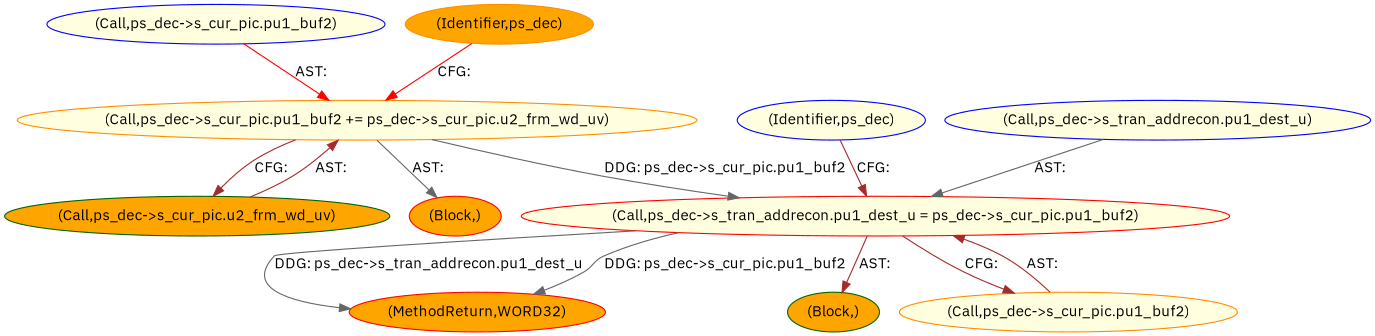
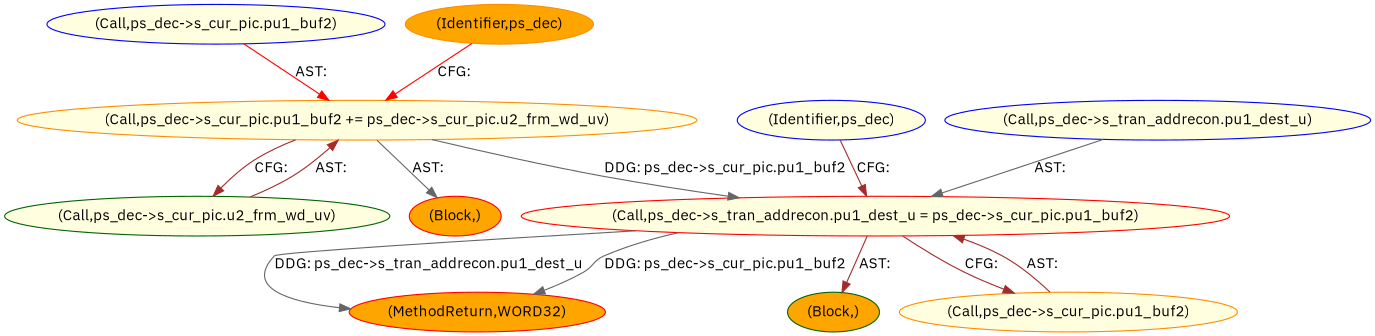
(197, 216) -> (197, 216)
